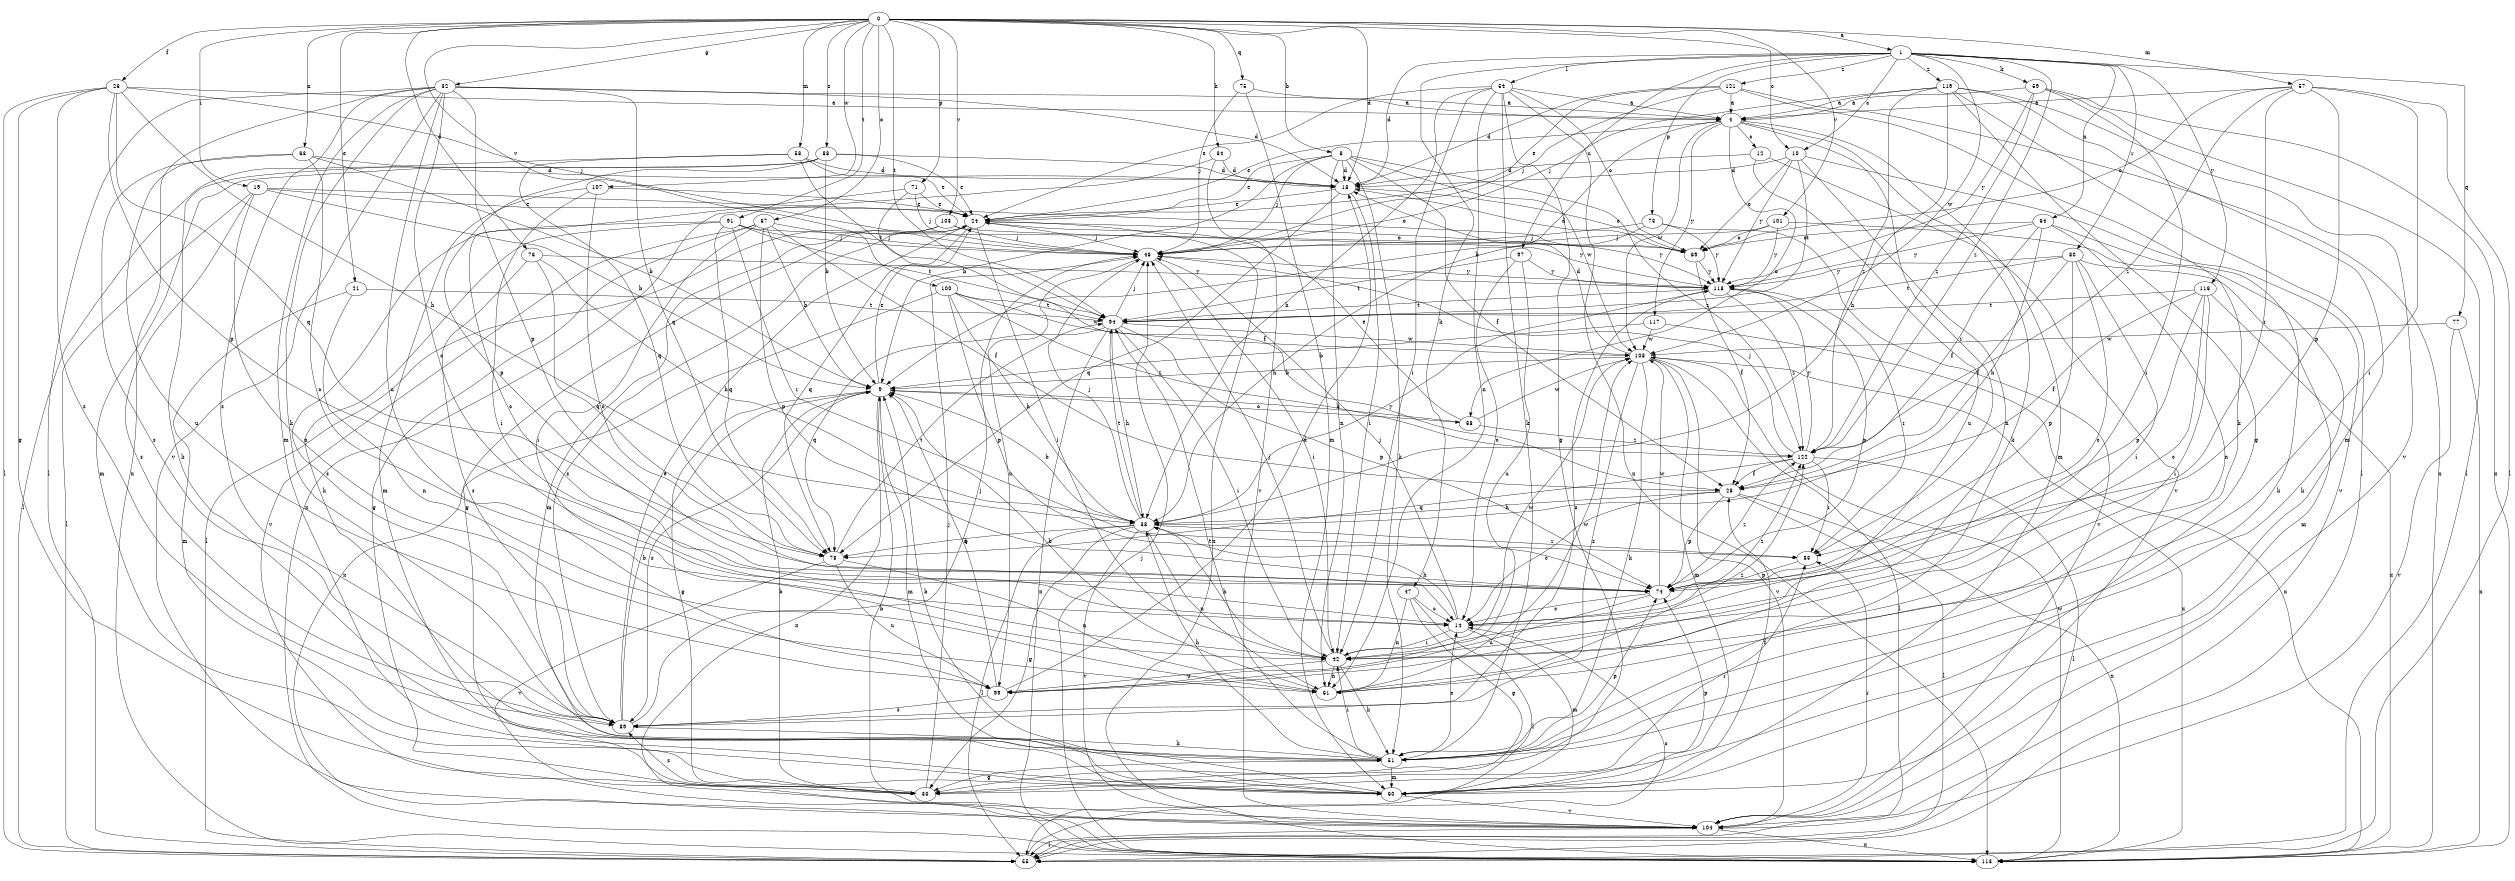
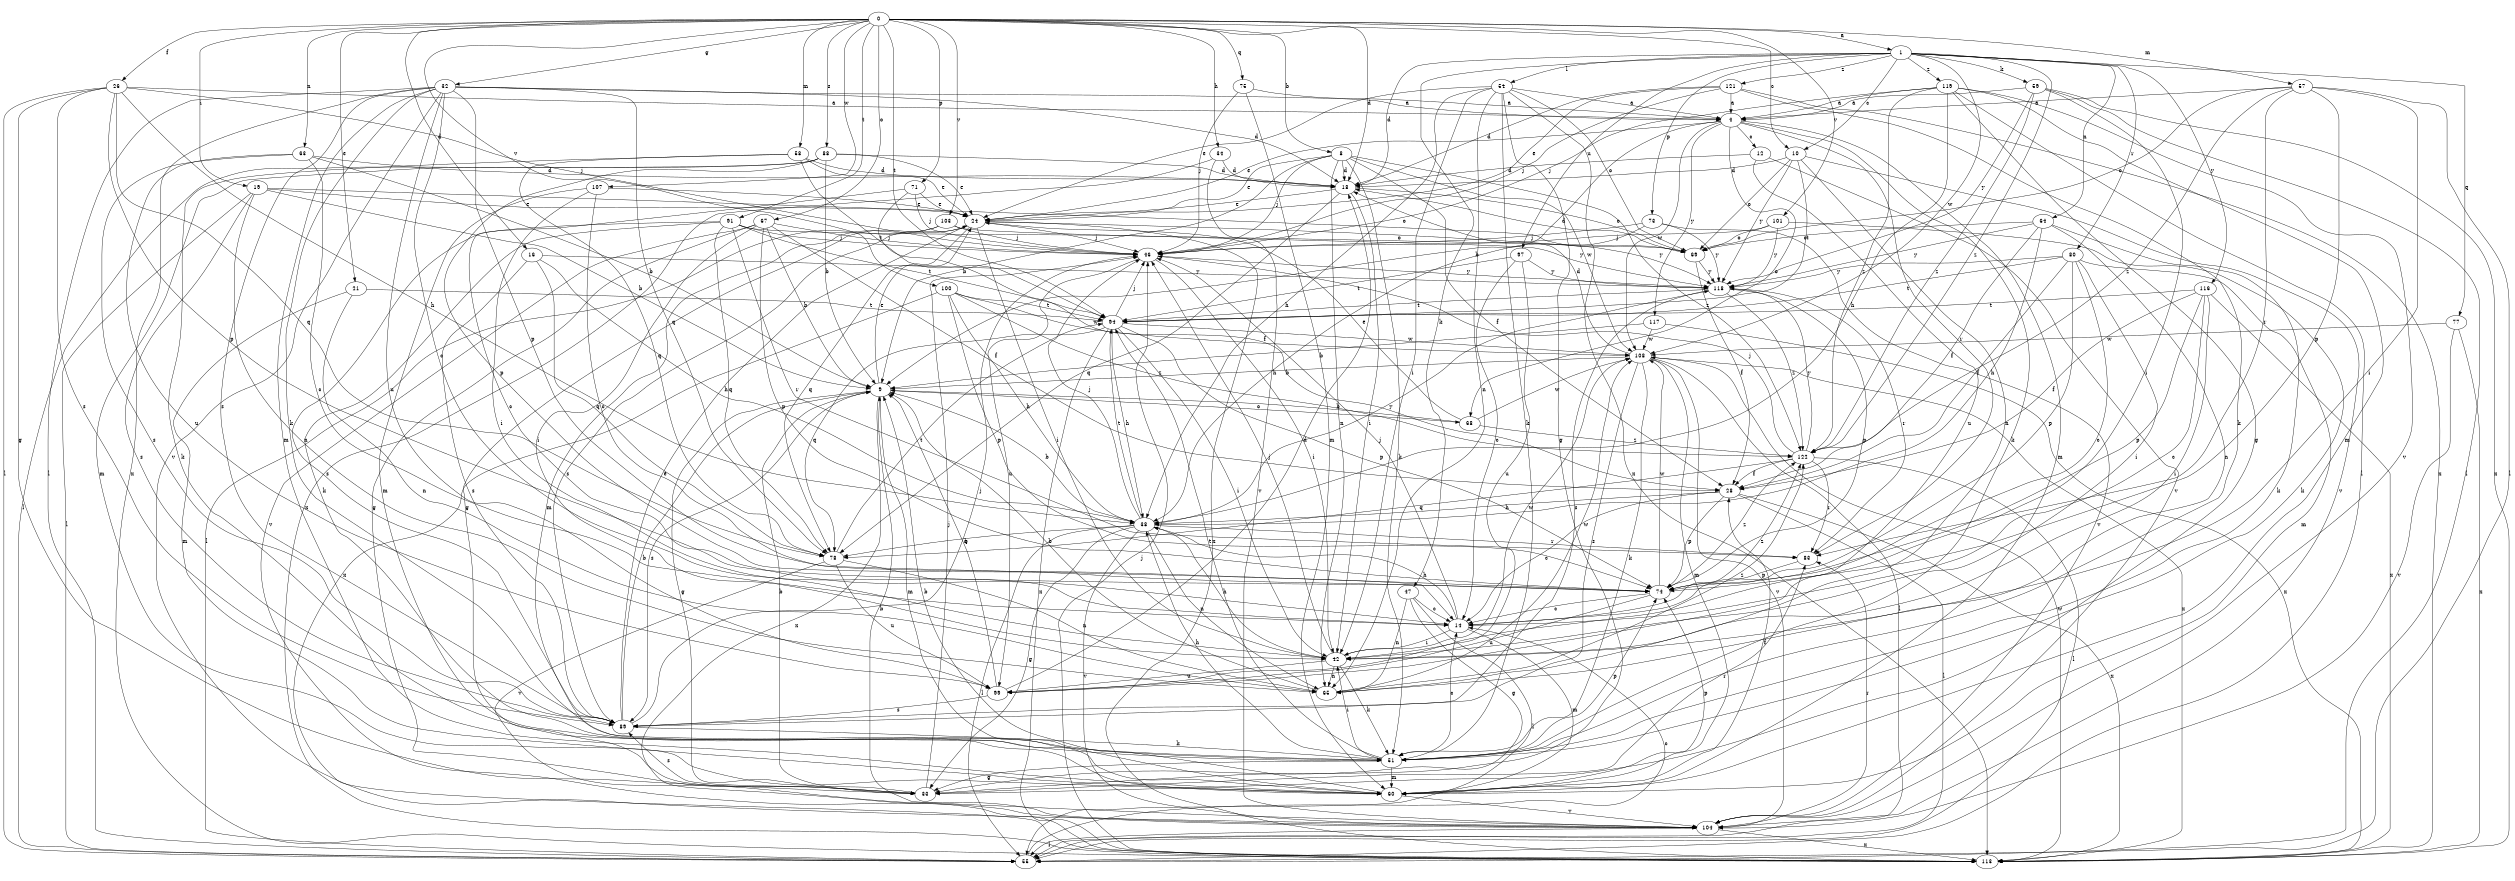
(532, 255) -> (532, 255)
(1326, 693) -> (1326, 693)
